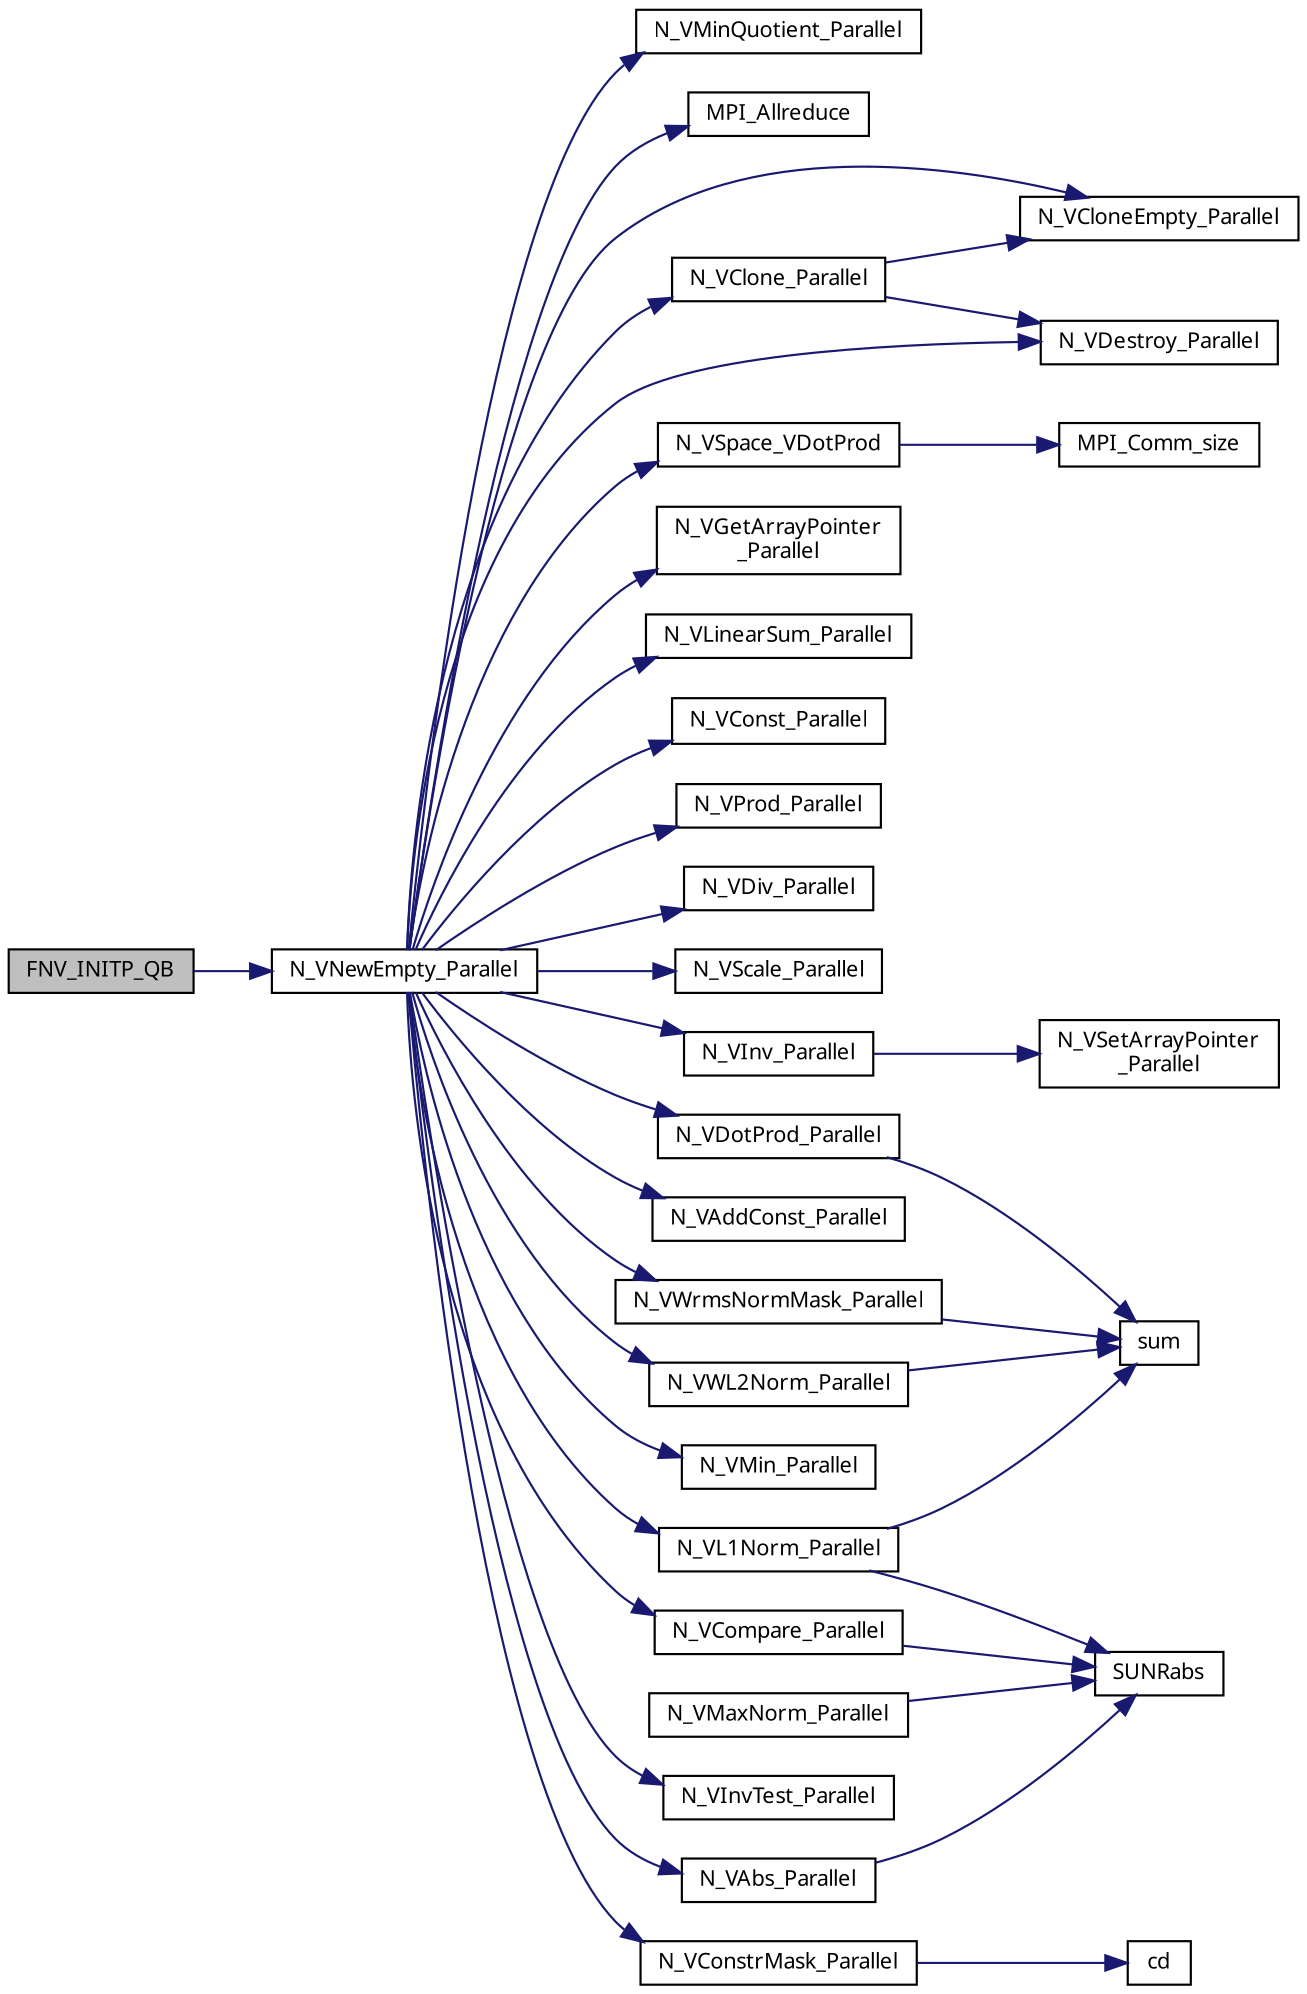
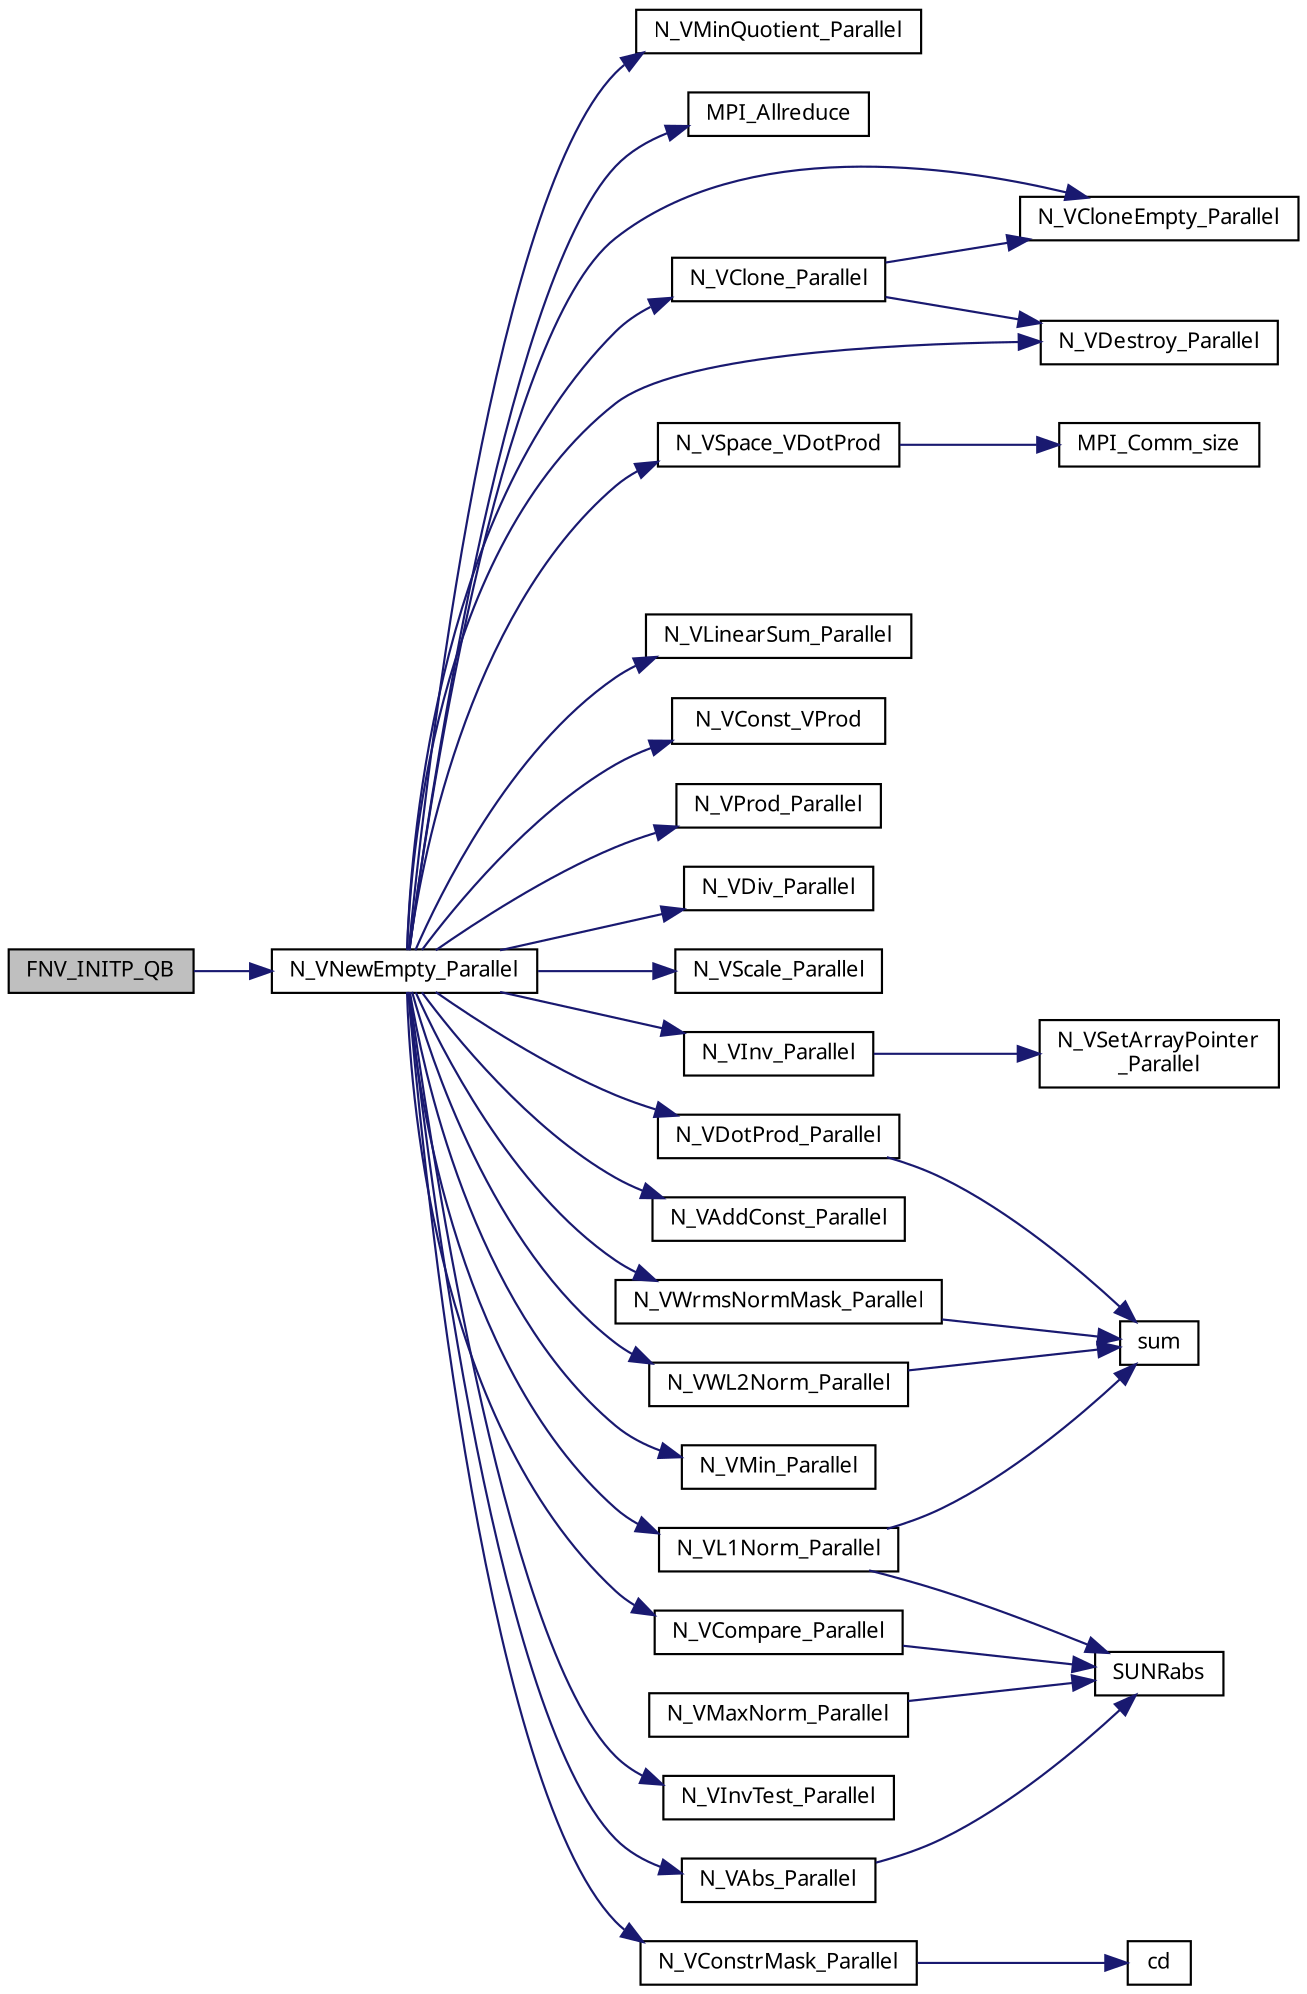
(779, 540) -> none
(779, 721) -> (779, 721)
